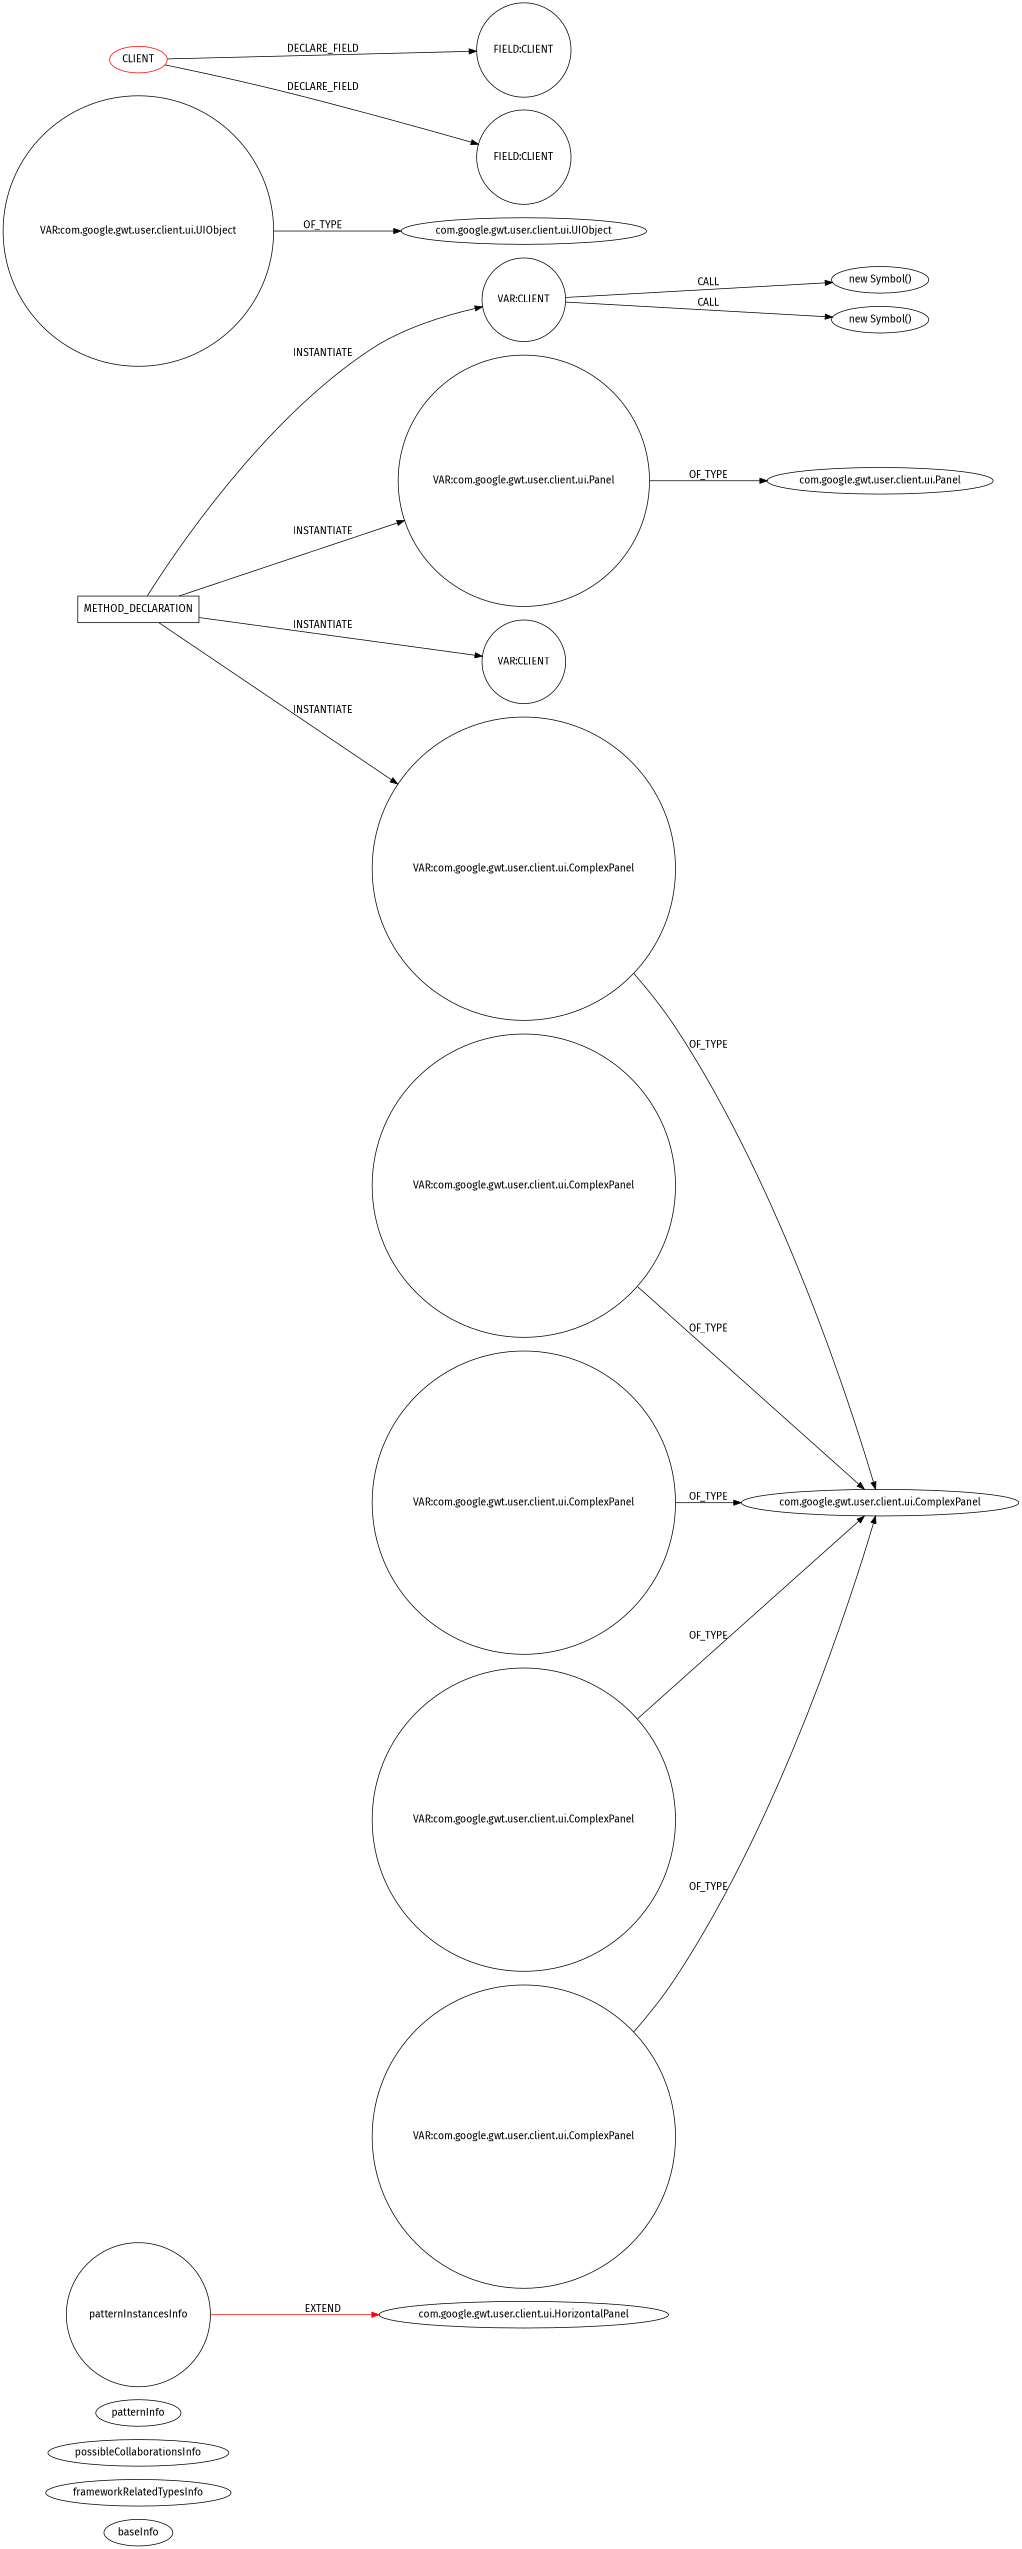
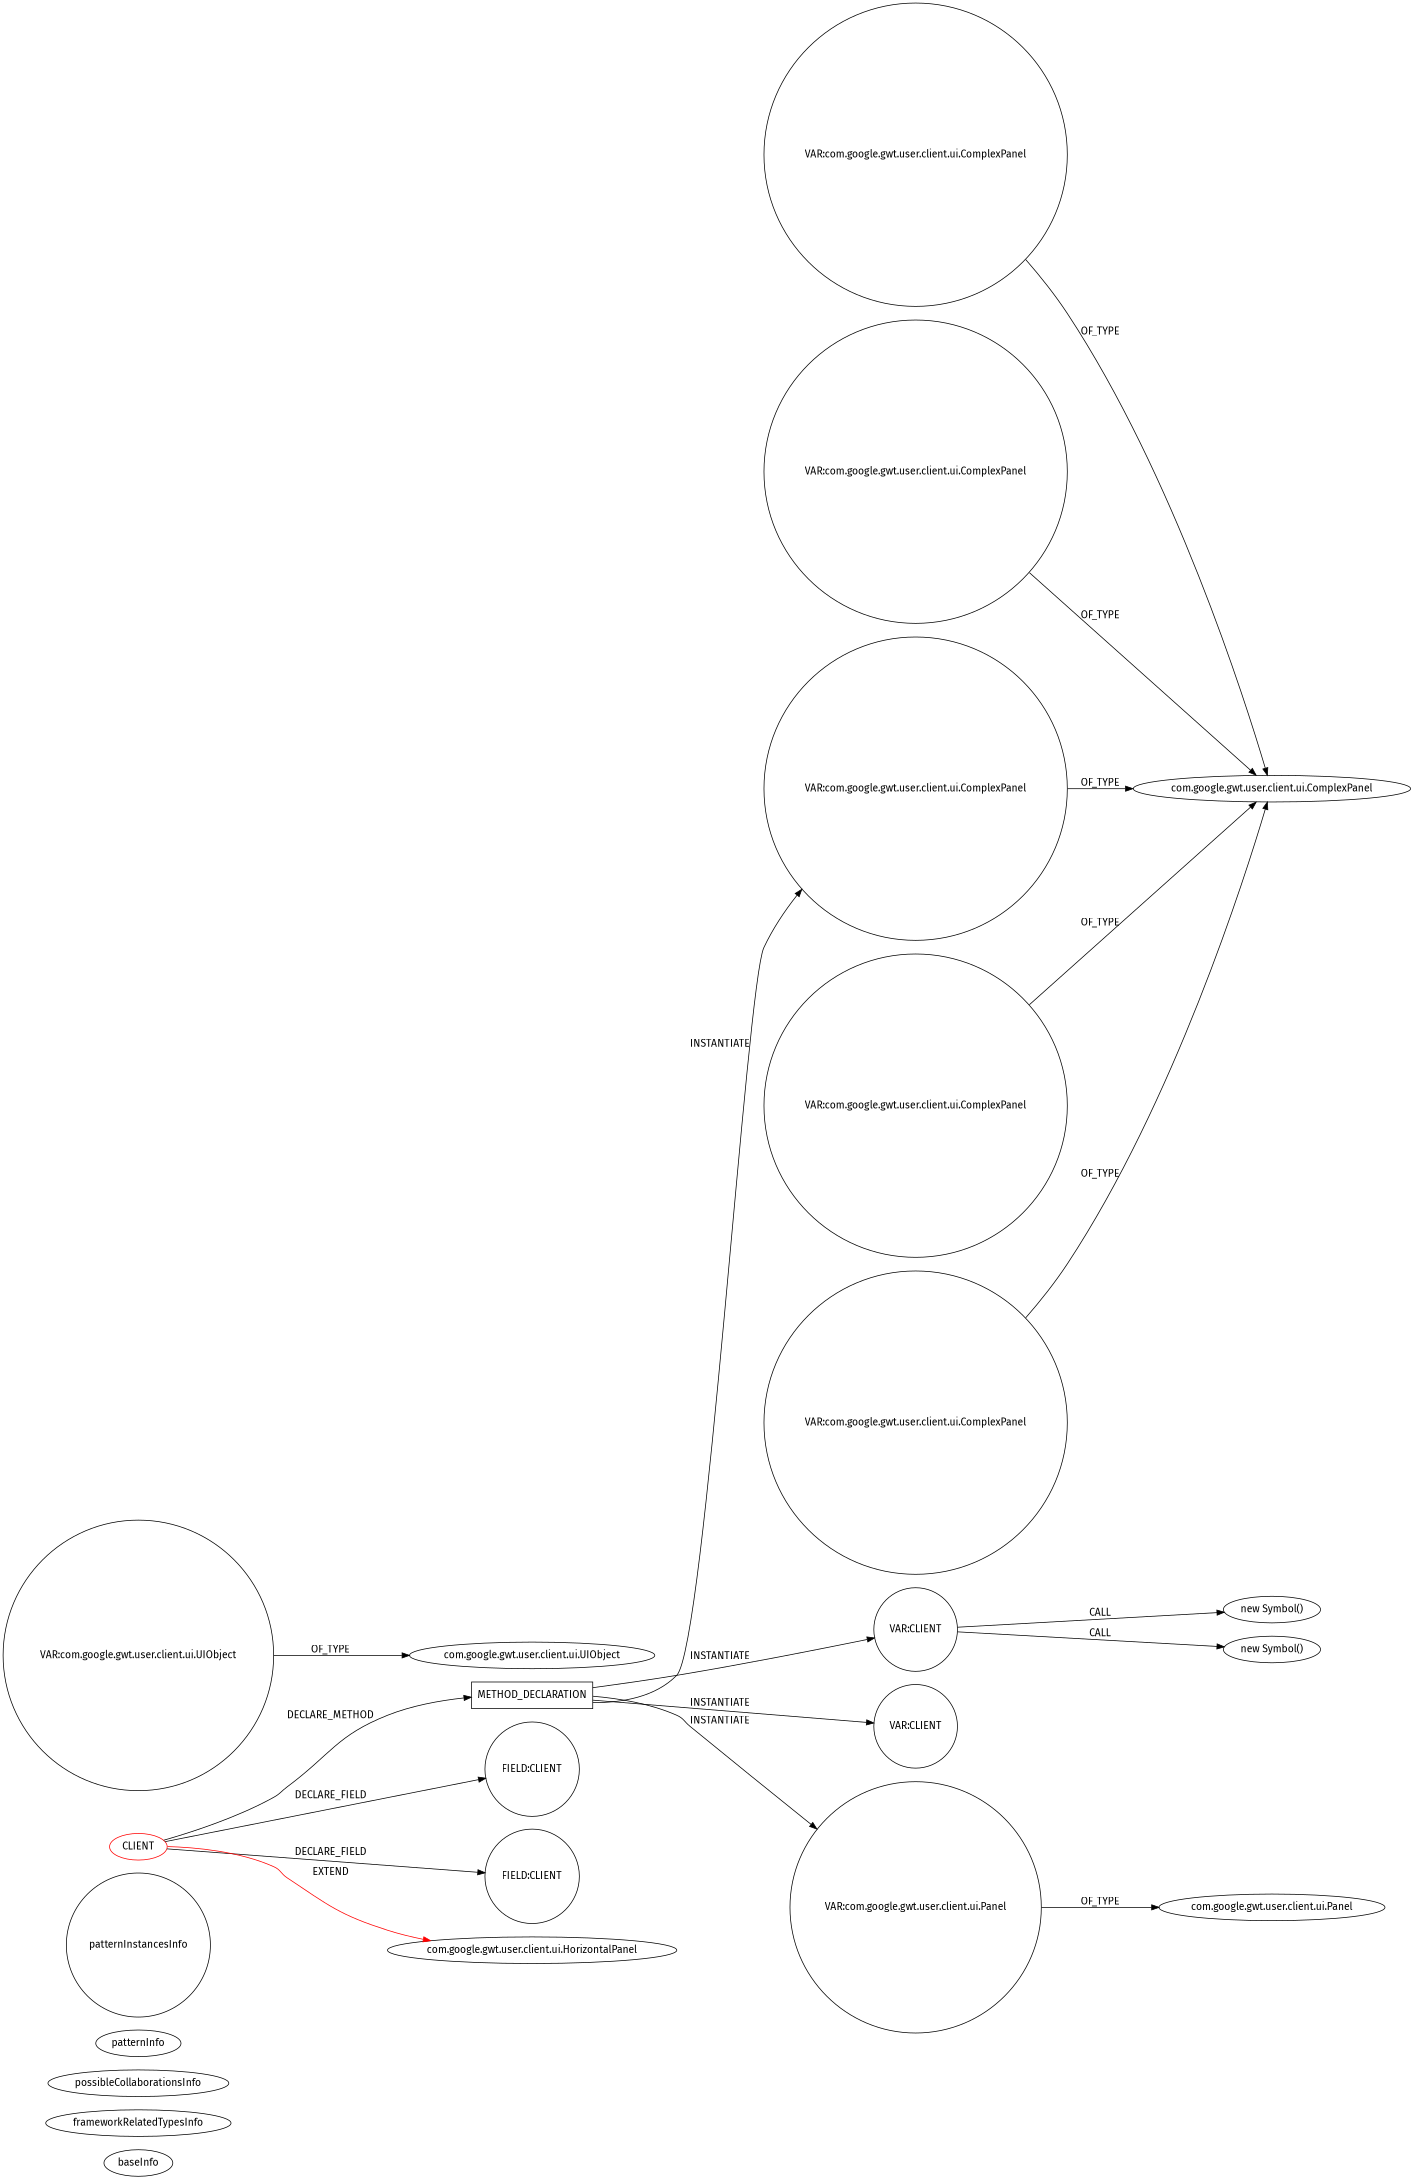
none -> (313, 1766)
(291, 2315) -> (297, 1885)
